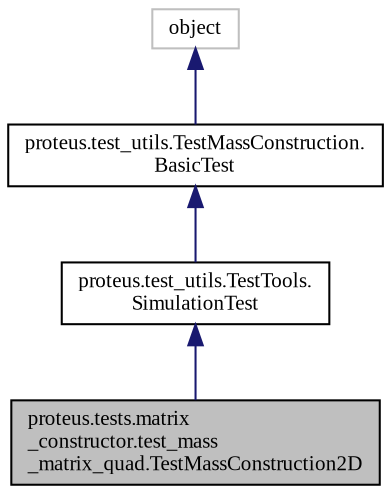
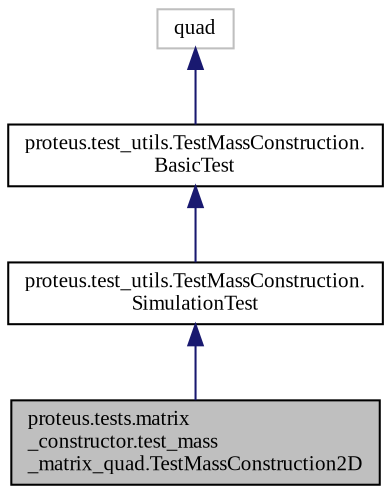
(196, 29) -> (196, 29)
(196, 293) -> (196, 293)
